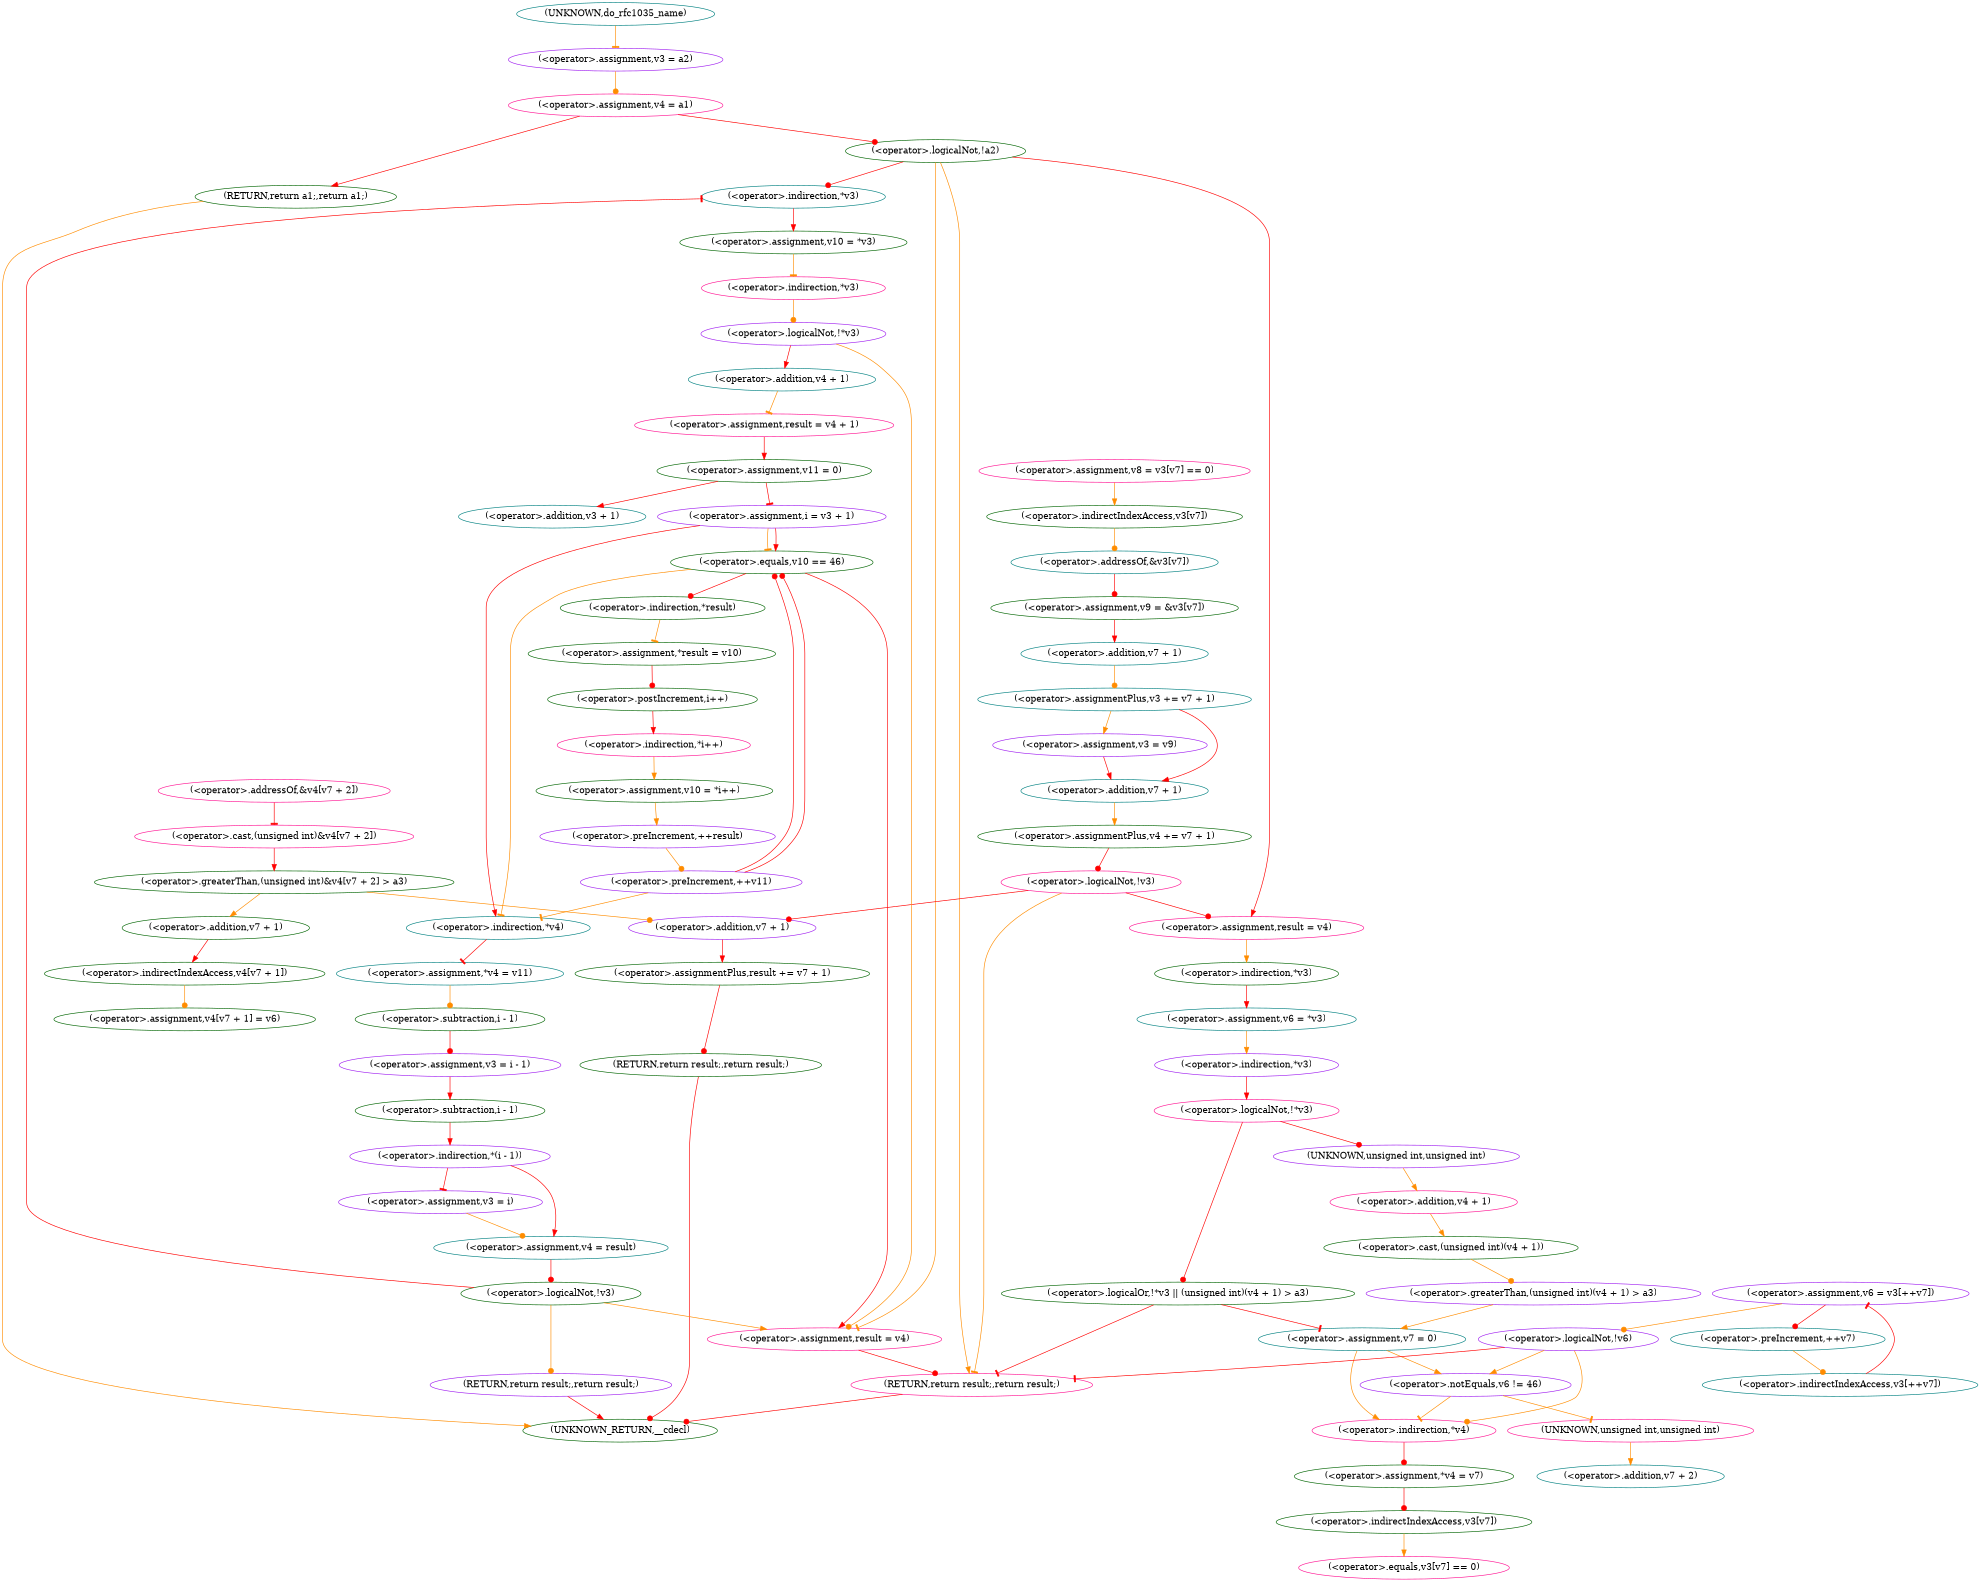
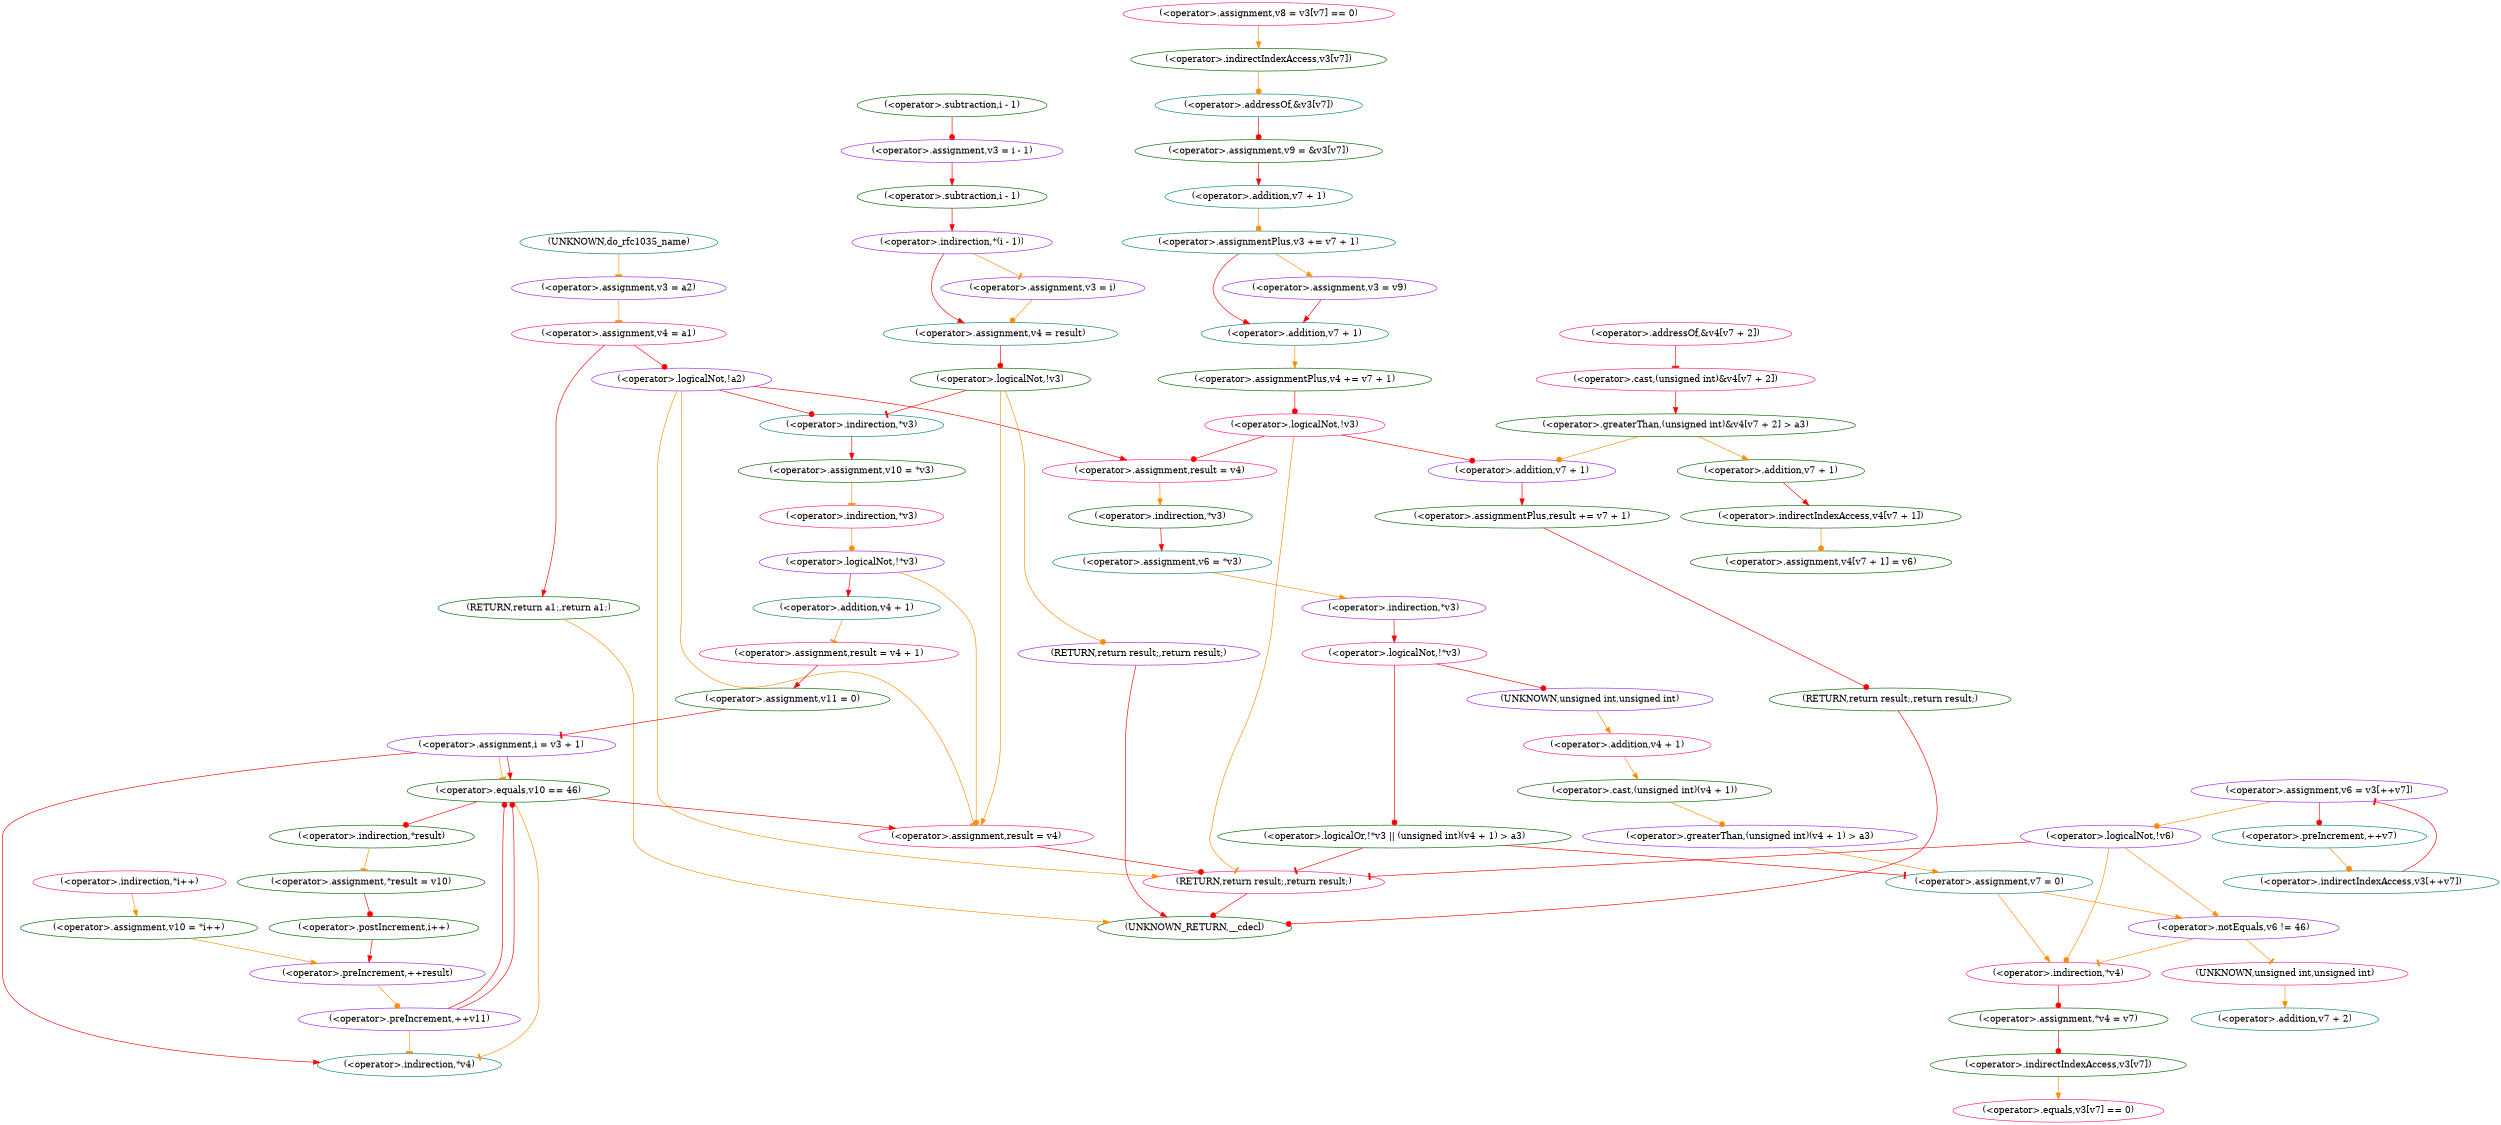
(616, 80) -> (619, 309)
(936, 151) -> (682, 380)
(552, 517) -> none
(653, 719) -> (371, 948)
(450, 974) -> none
(446, 1178) -> (996, 265)
